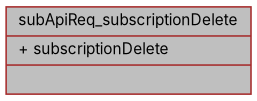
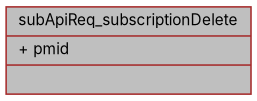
(94, 50) -> (44, 50)
